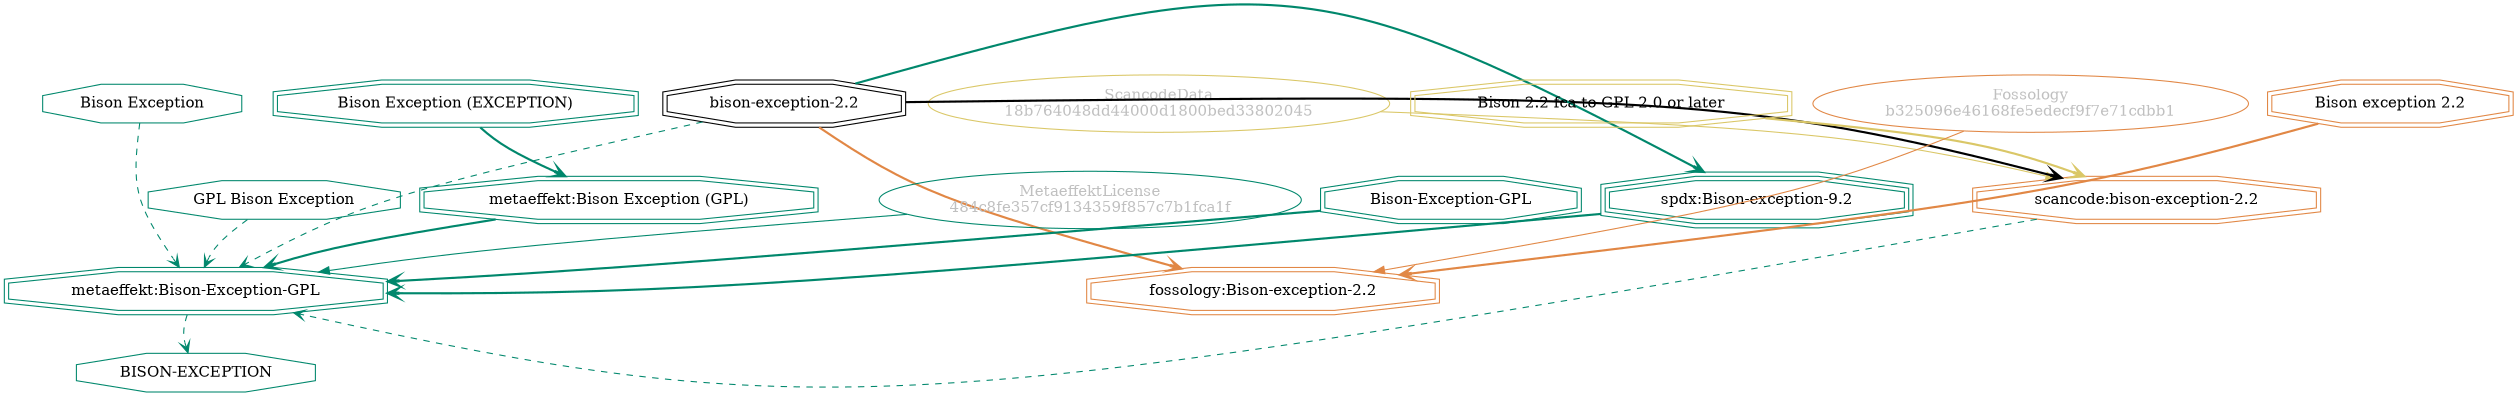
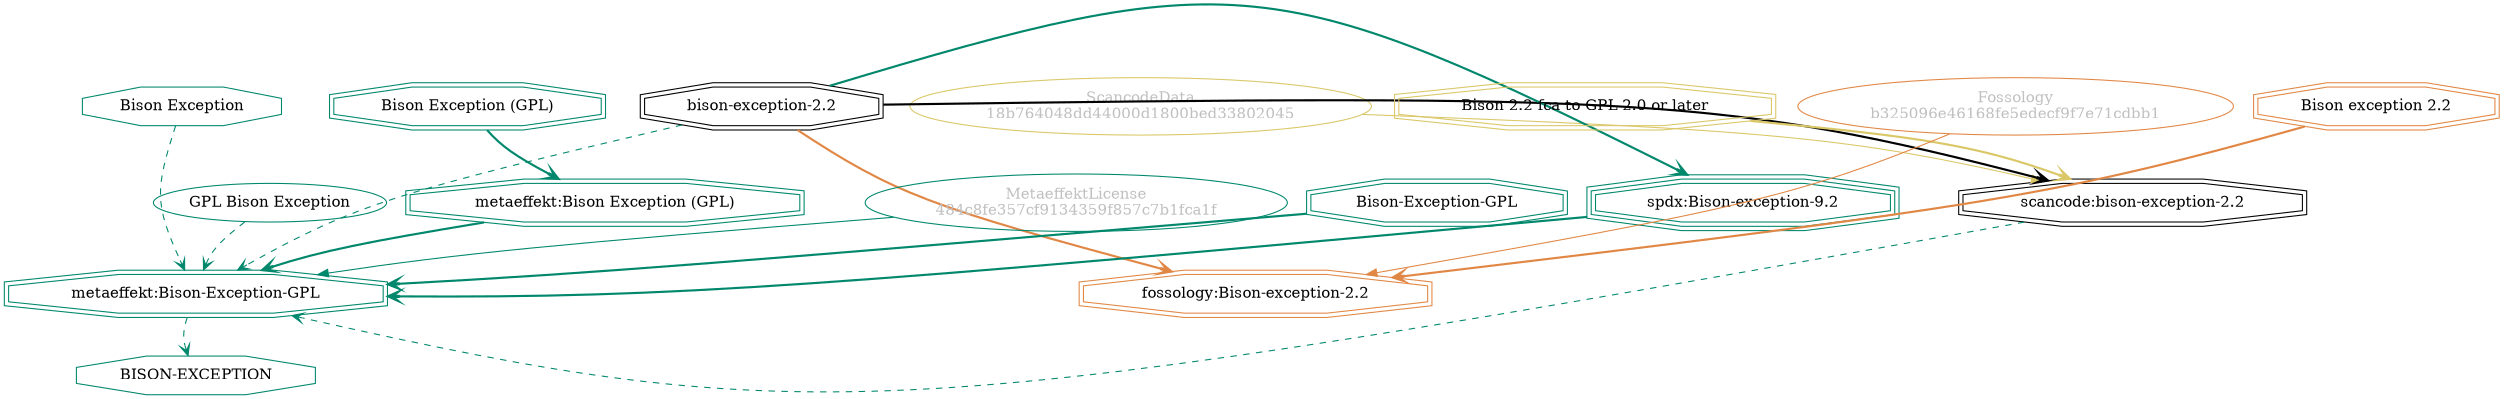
(456, 104) -> (468, 106)
(274, 200) -> (270, 203)
(2147, 200) -> (2133, 203)
